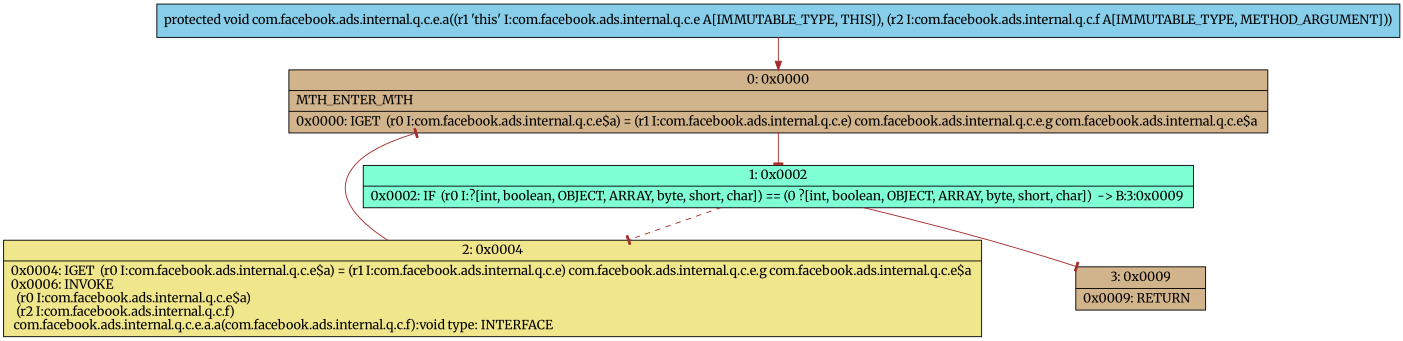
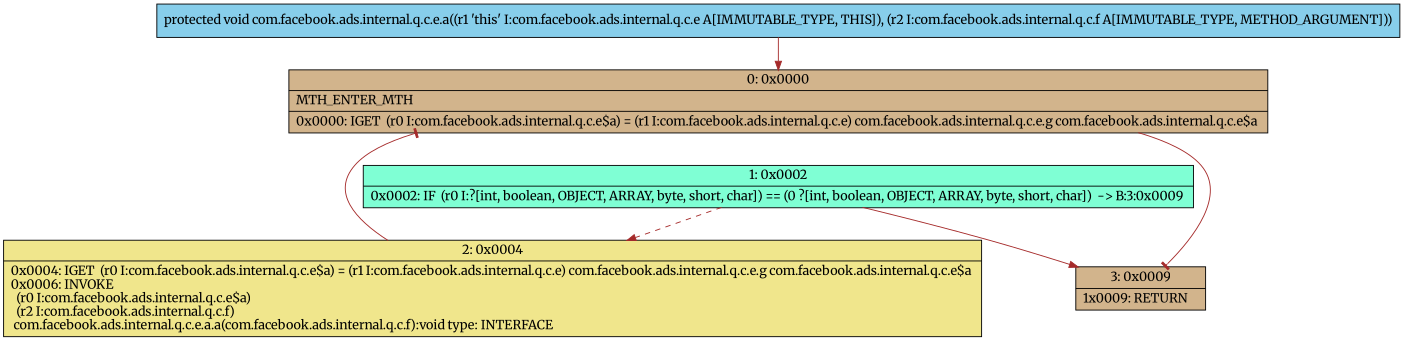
(778, 147) -> (1209, 184)
(678, 222) -> (678, 222)
(969, 235) -> (969, 235)
(1141, 299) -> (1139, 299)
